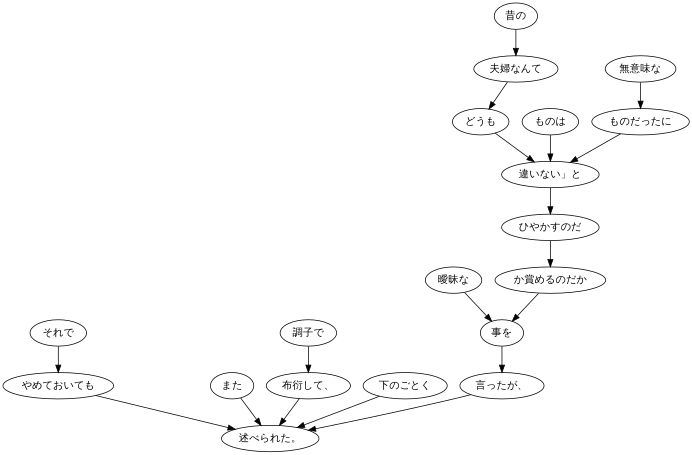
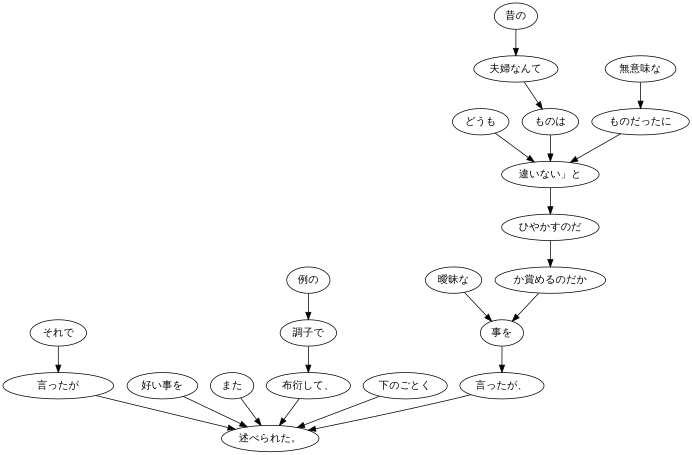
(500, 93) -> (531, 92)
none -> (308, 280)
(58, 386) -> (58, 386)
none -> (162, 386)
